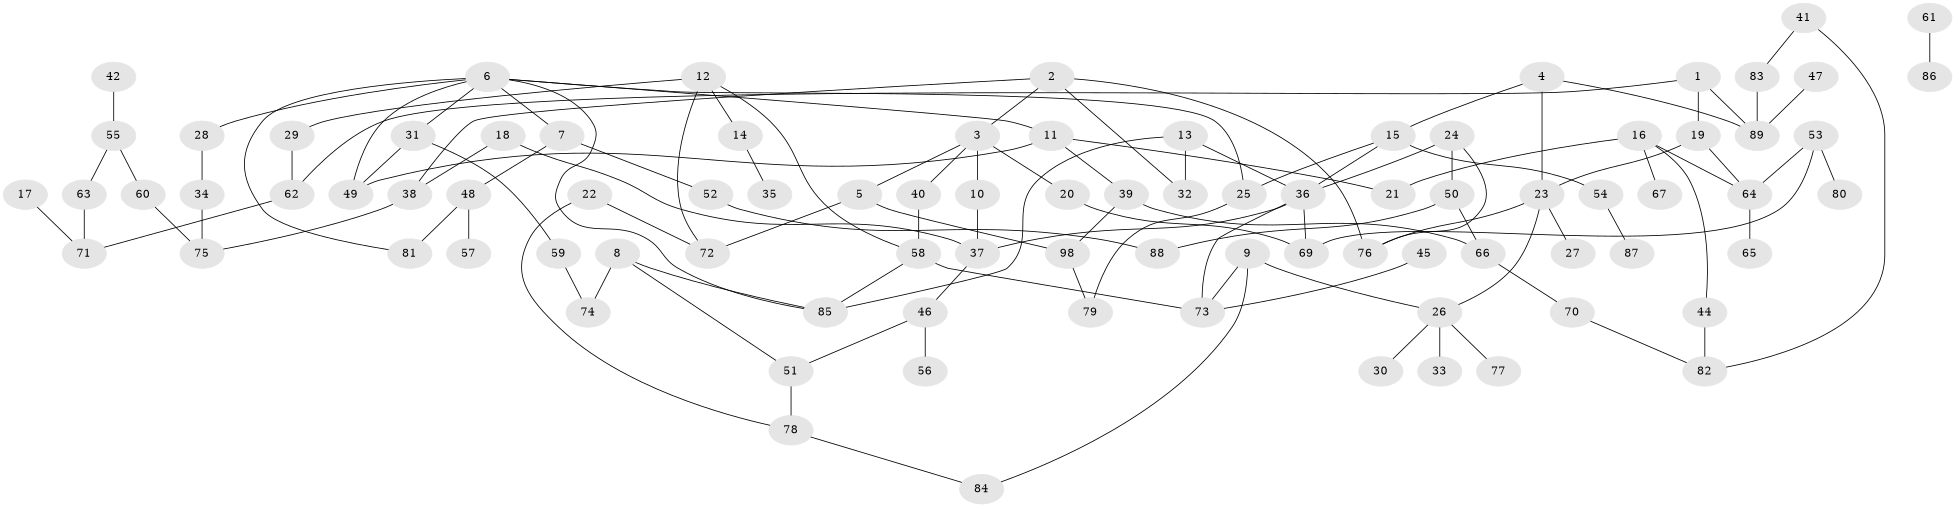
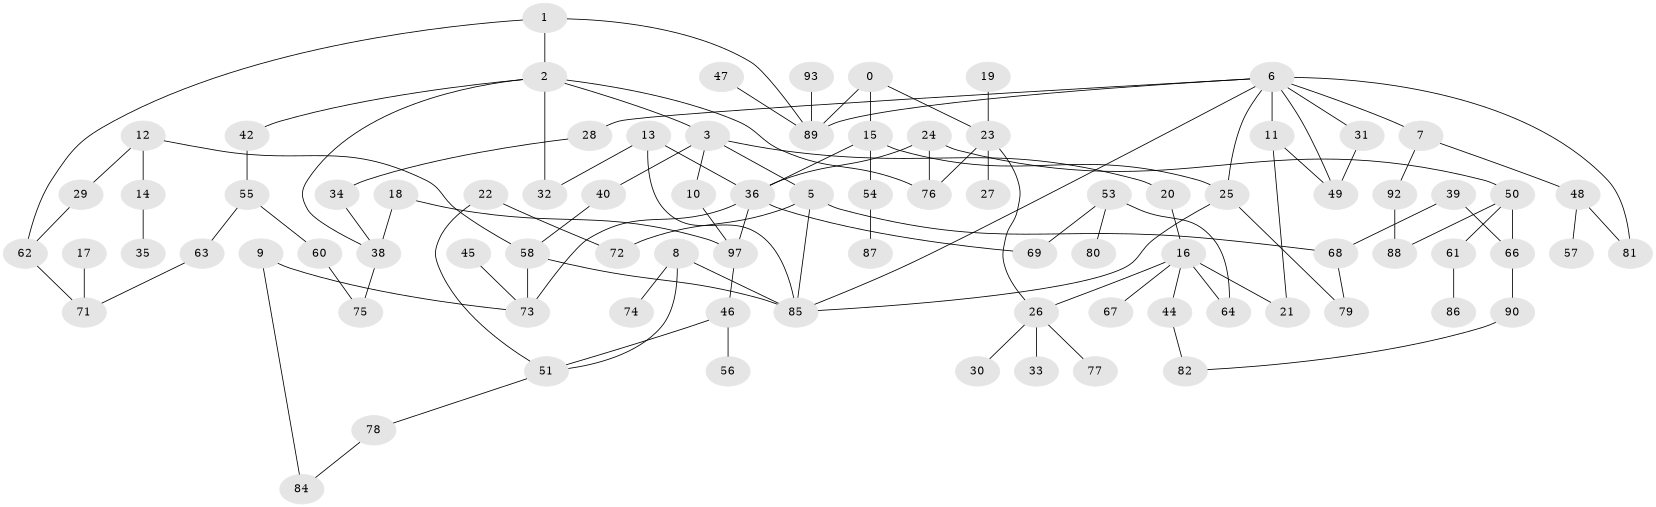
(1804, 18) -> none
(1542, 77) -> (870, 77)
(1757, 77) -> (812, 77)
none -> (393, 97)
none -> (975, 100)
(1698, 106) -> (545, 48)
(1089, 165) -> none
(1724, 165) -> none
(678, 167) -> none
(711, 195) -> (1395, 195)
(1145, 220) -> (1177, 229)
none -> (1487, 221)
(202, 226) -> (358, 224)
(559, 254) -> none
none -> (804, 254)
(978, 254) -> (735, 254)
(1068, 254) -> (1336, 254)
(1750, 254) -> none
(1345, 289) -> (1111, 284)
none -> (1026, 291)
(1572, 312) -> (1513, 312)
(589, 351) -> (453, 292)
